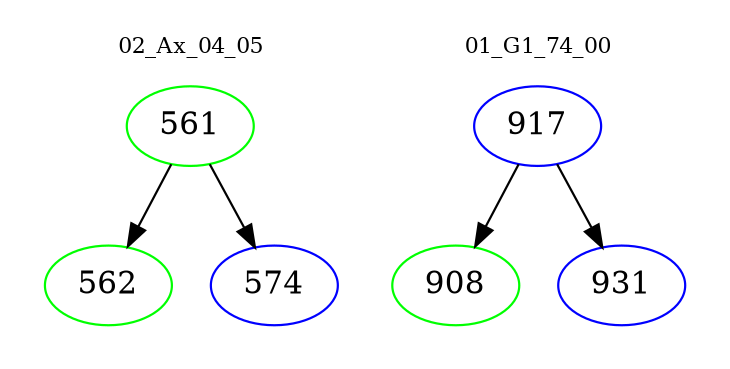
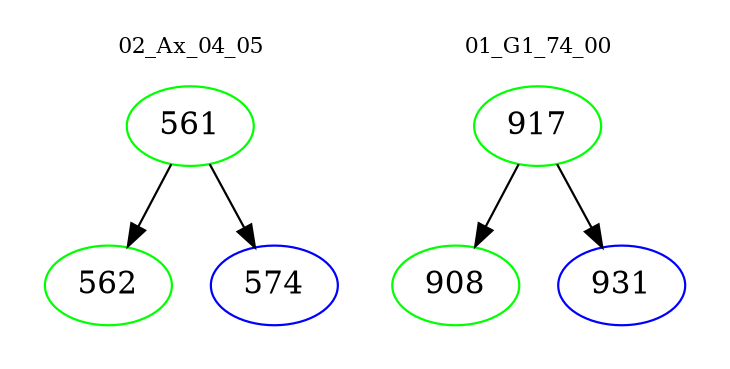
(538, 126) -> (538, 126)
